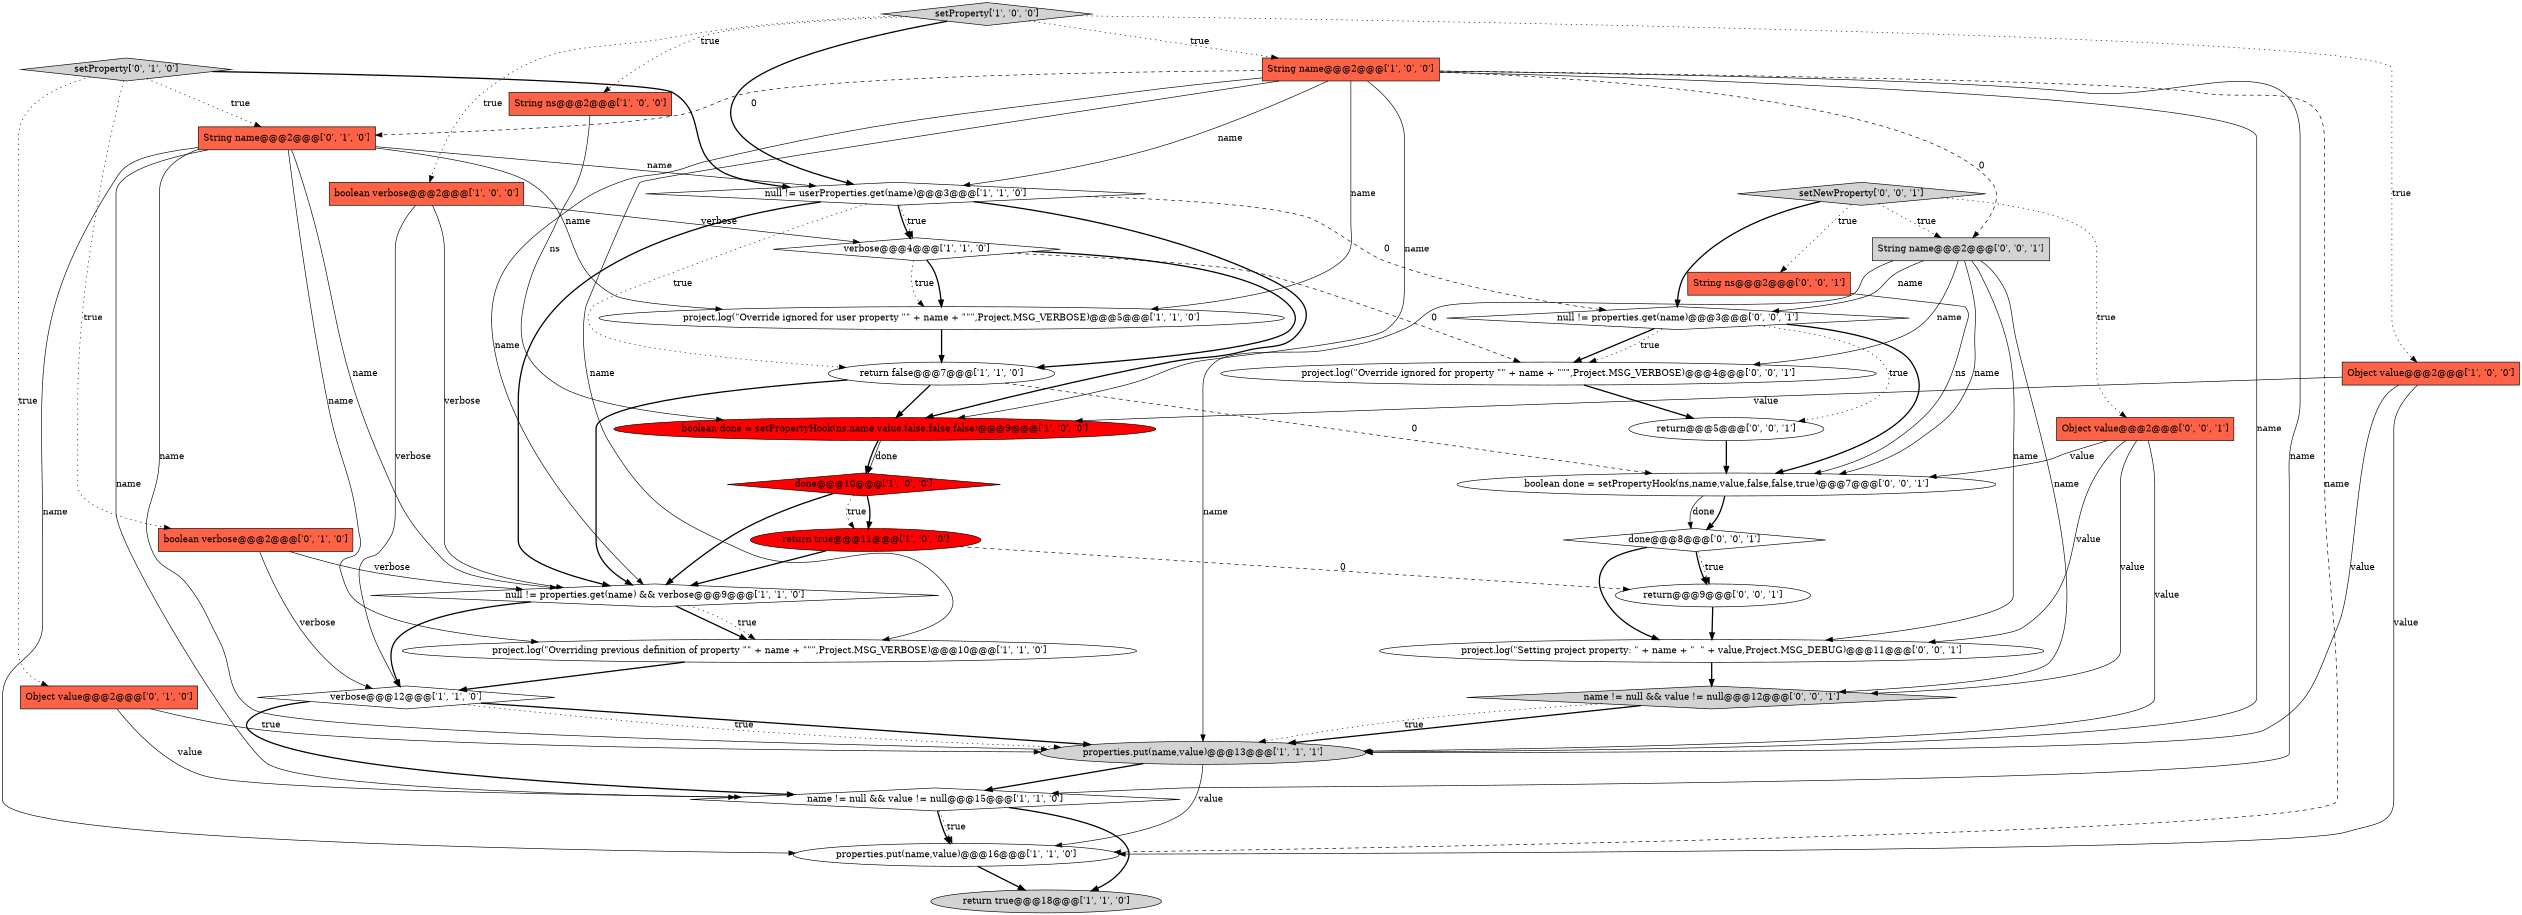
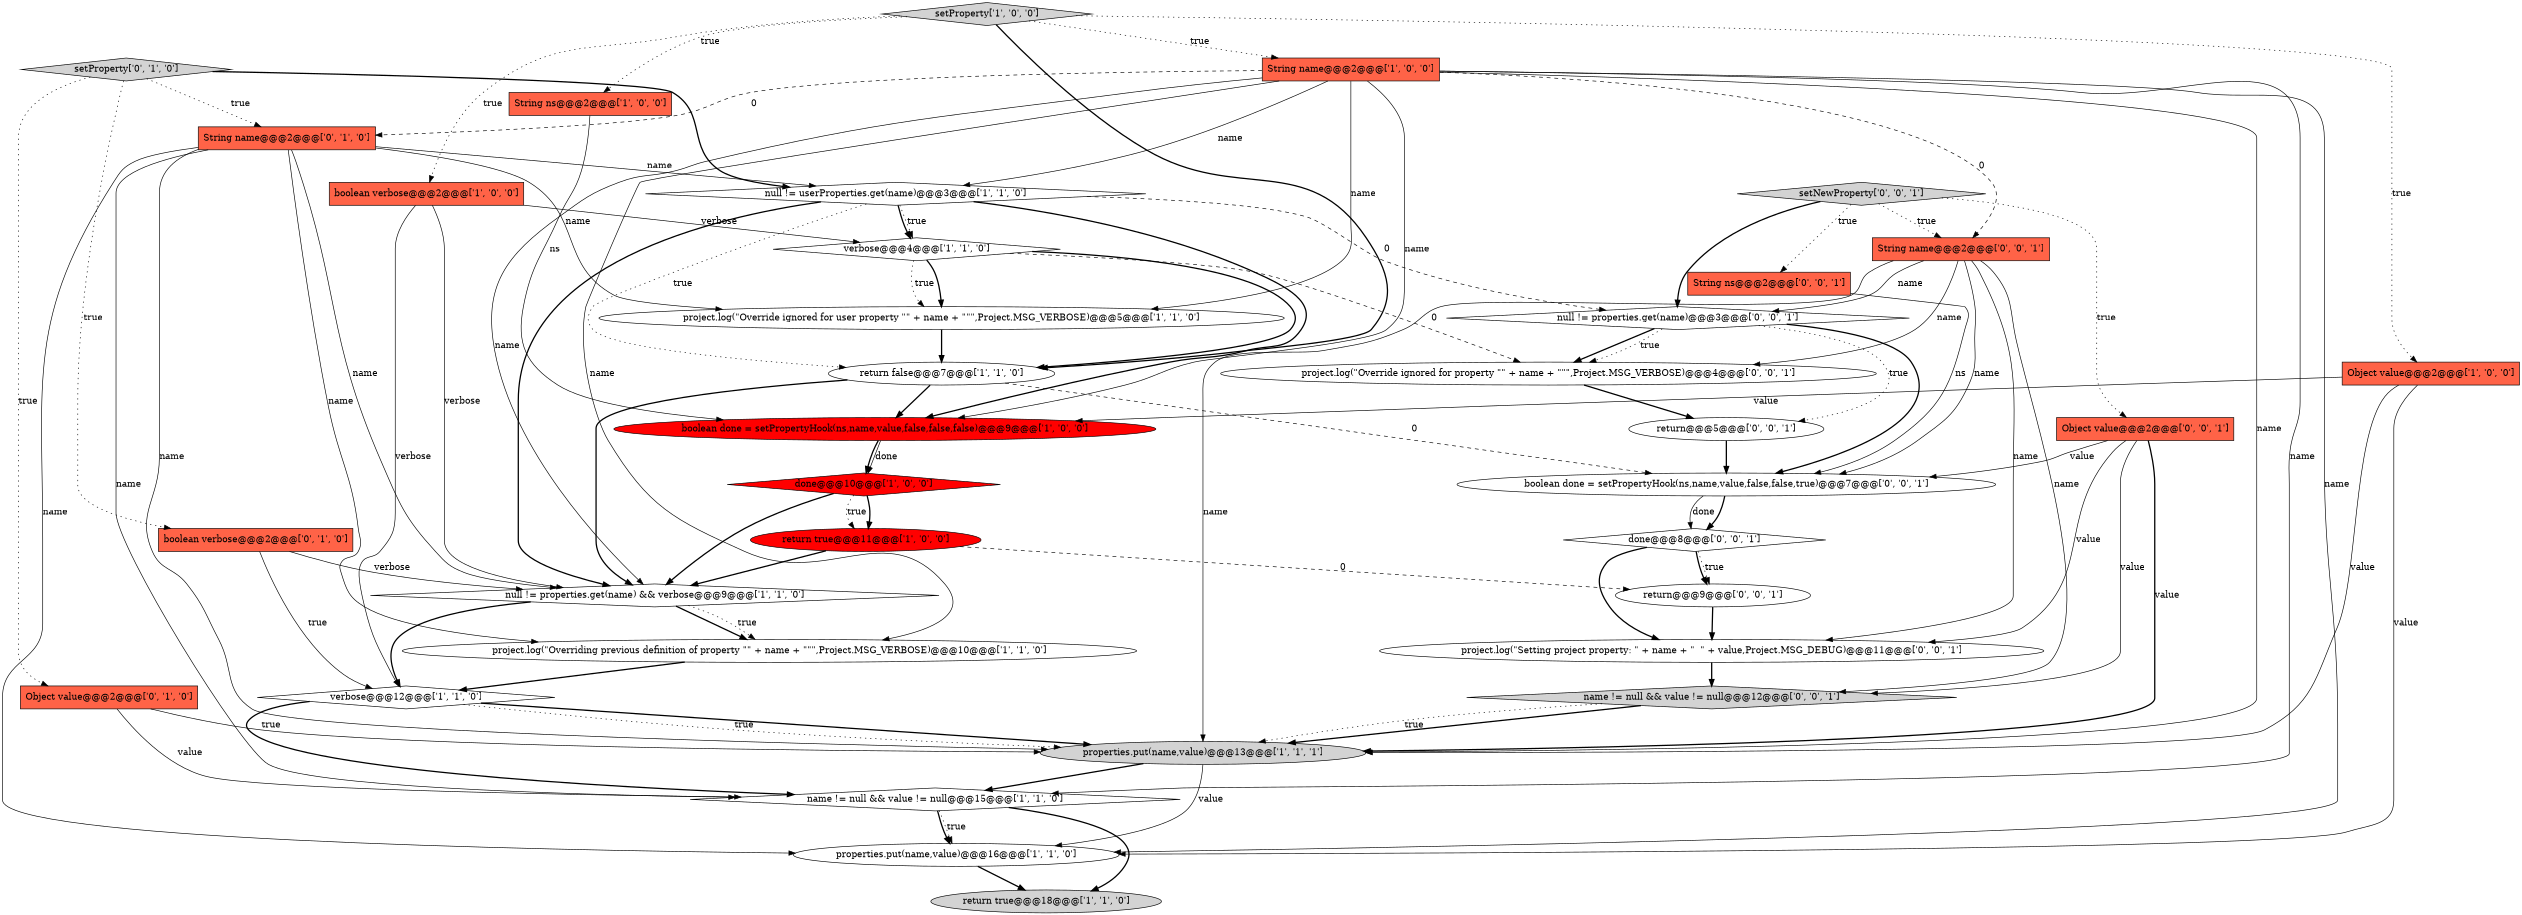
(762, 75) -> (1362, 233)
(1961, 249) -> (1961, 249)
(318, 623) -> (318, 623)
(2334, 624) -> (2334, 624)
(1894, 736) -> (1894, 736)
